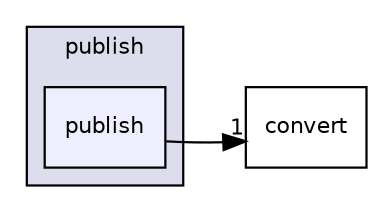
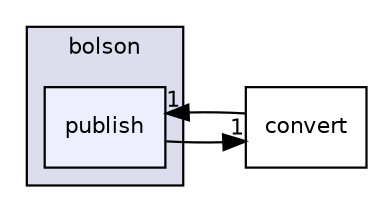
(105, 48) -> (105, 48)
none -> (217, 112)
